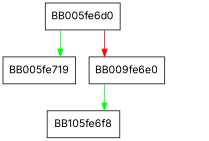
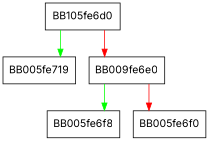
(83, 16) -> (83, 16)
(83, 124) -> (83, 124)
none -> (170, 124)
